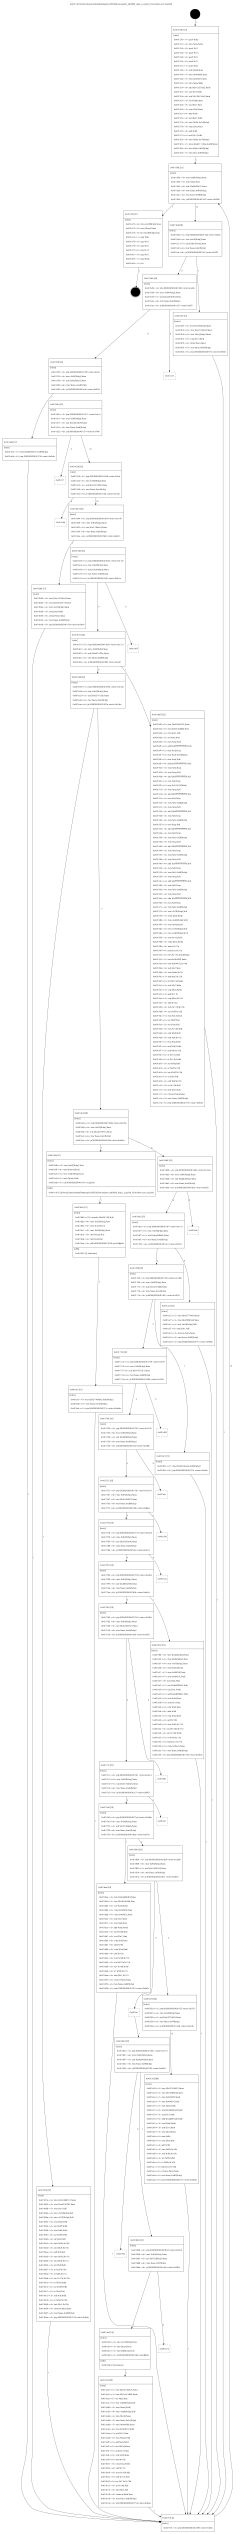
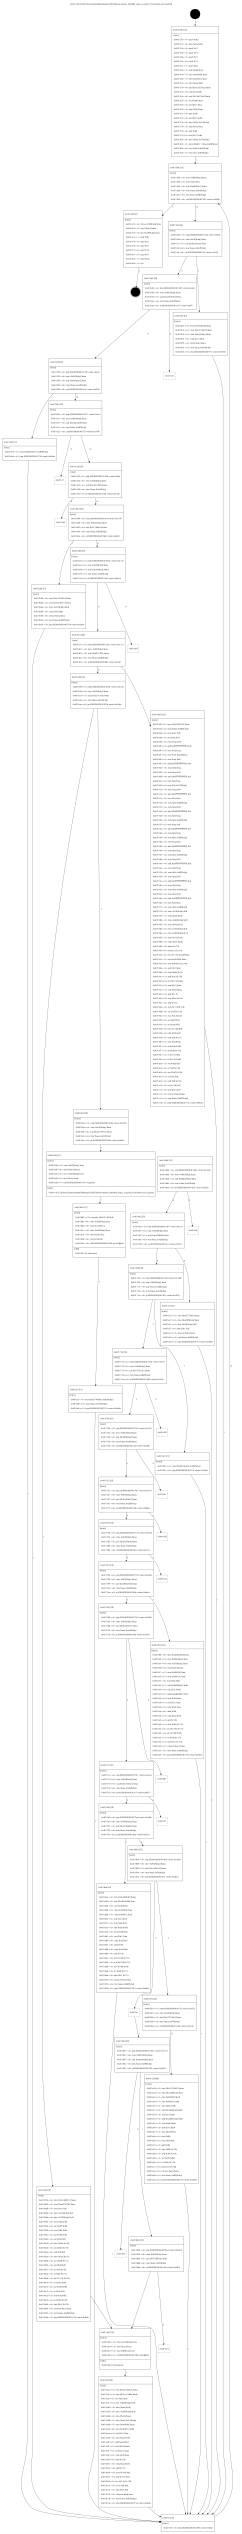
none -> (75, 396)
none -> (97, 543)
(146, 1146) -> none
(59, 2455) -> (101, 2312)
